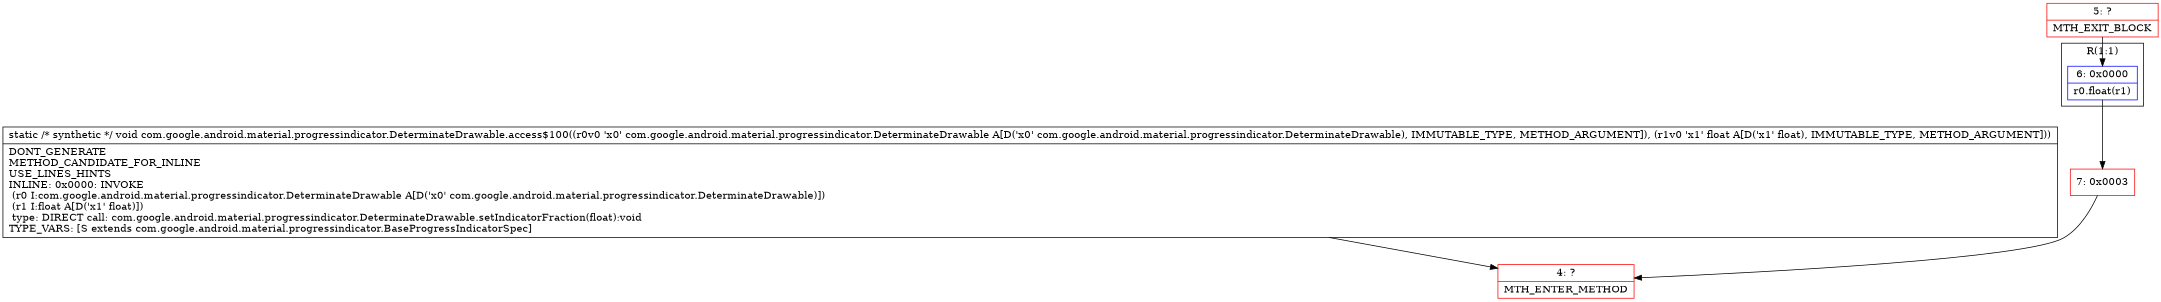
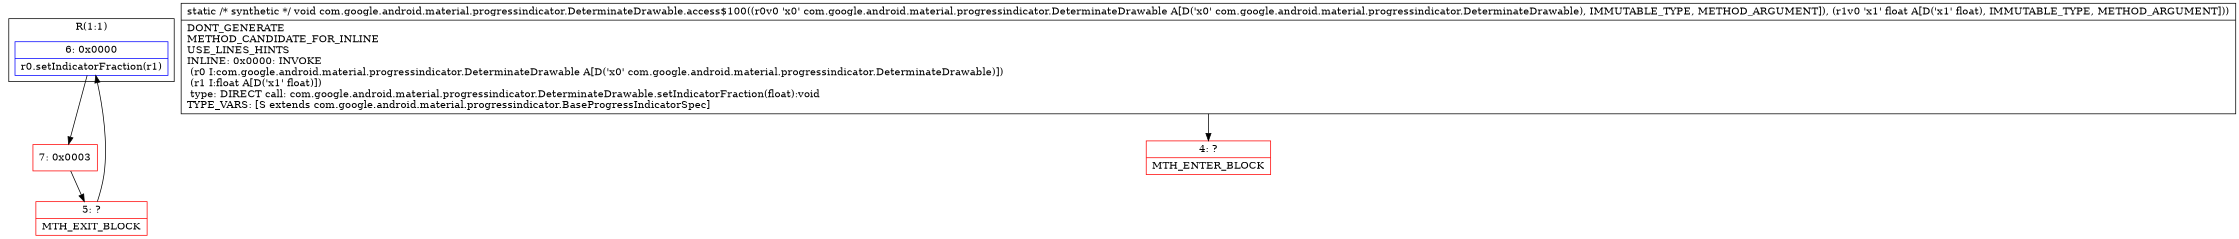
(2103, 91) -> (91, 67)
(1881, 264) -> (76, 183)
(1566, 289) -> (1208, 166)
